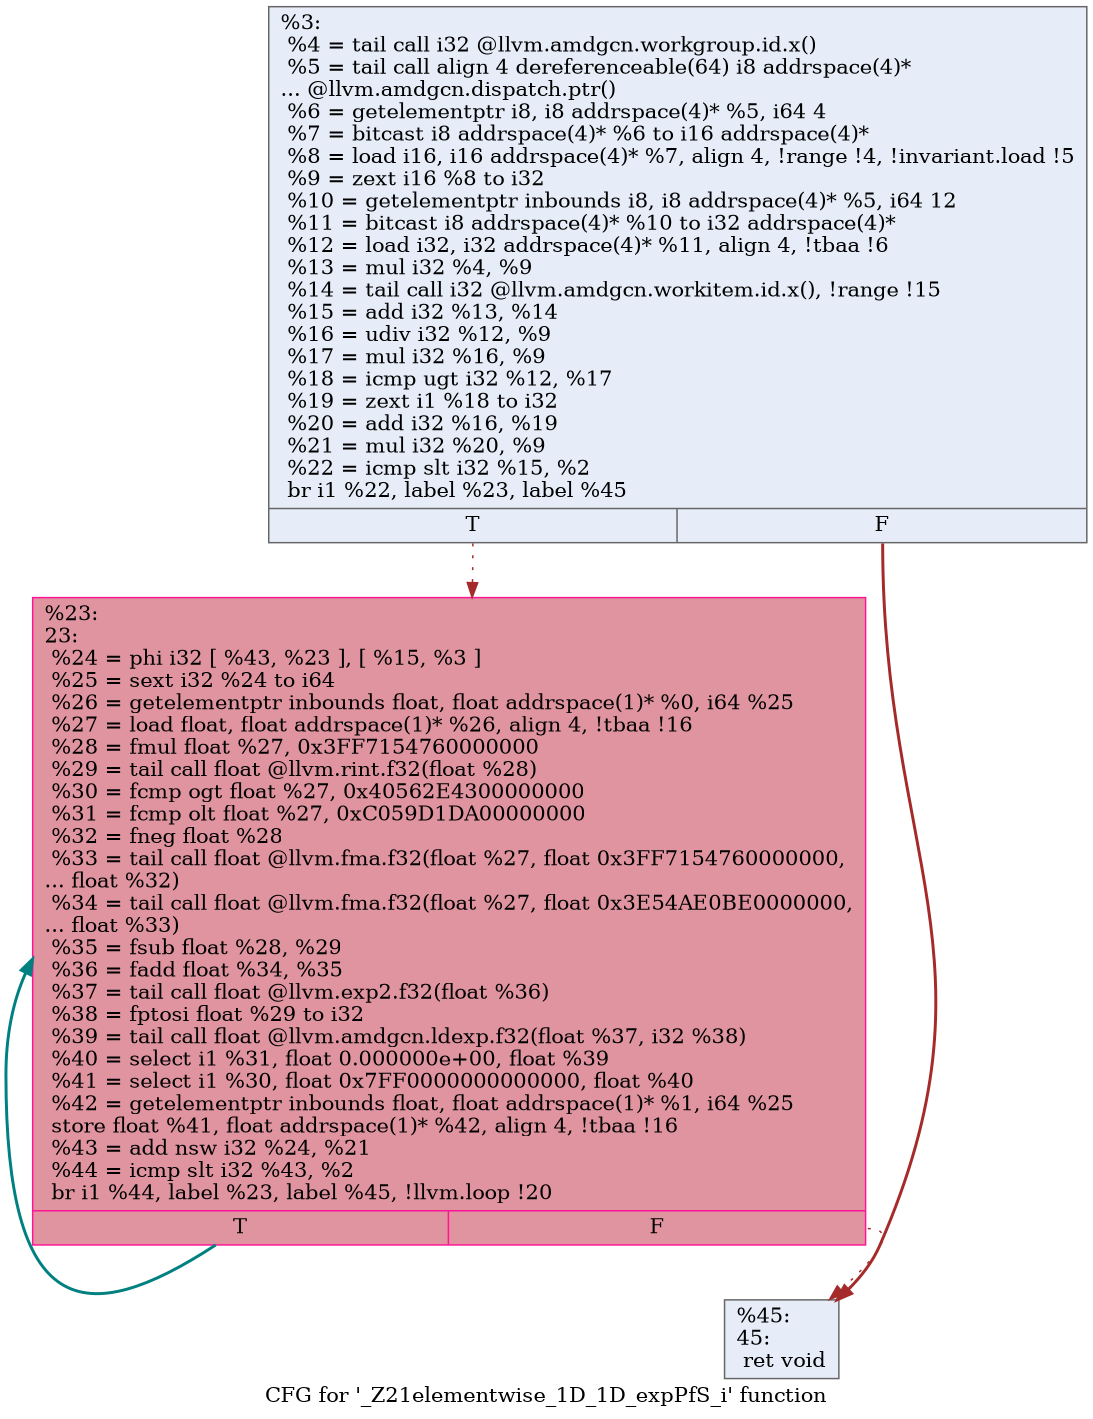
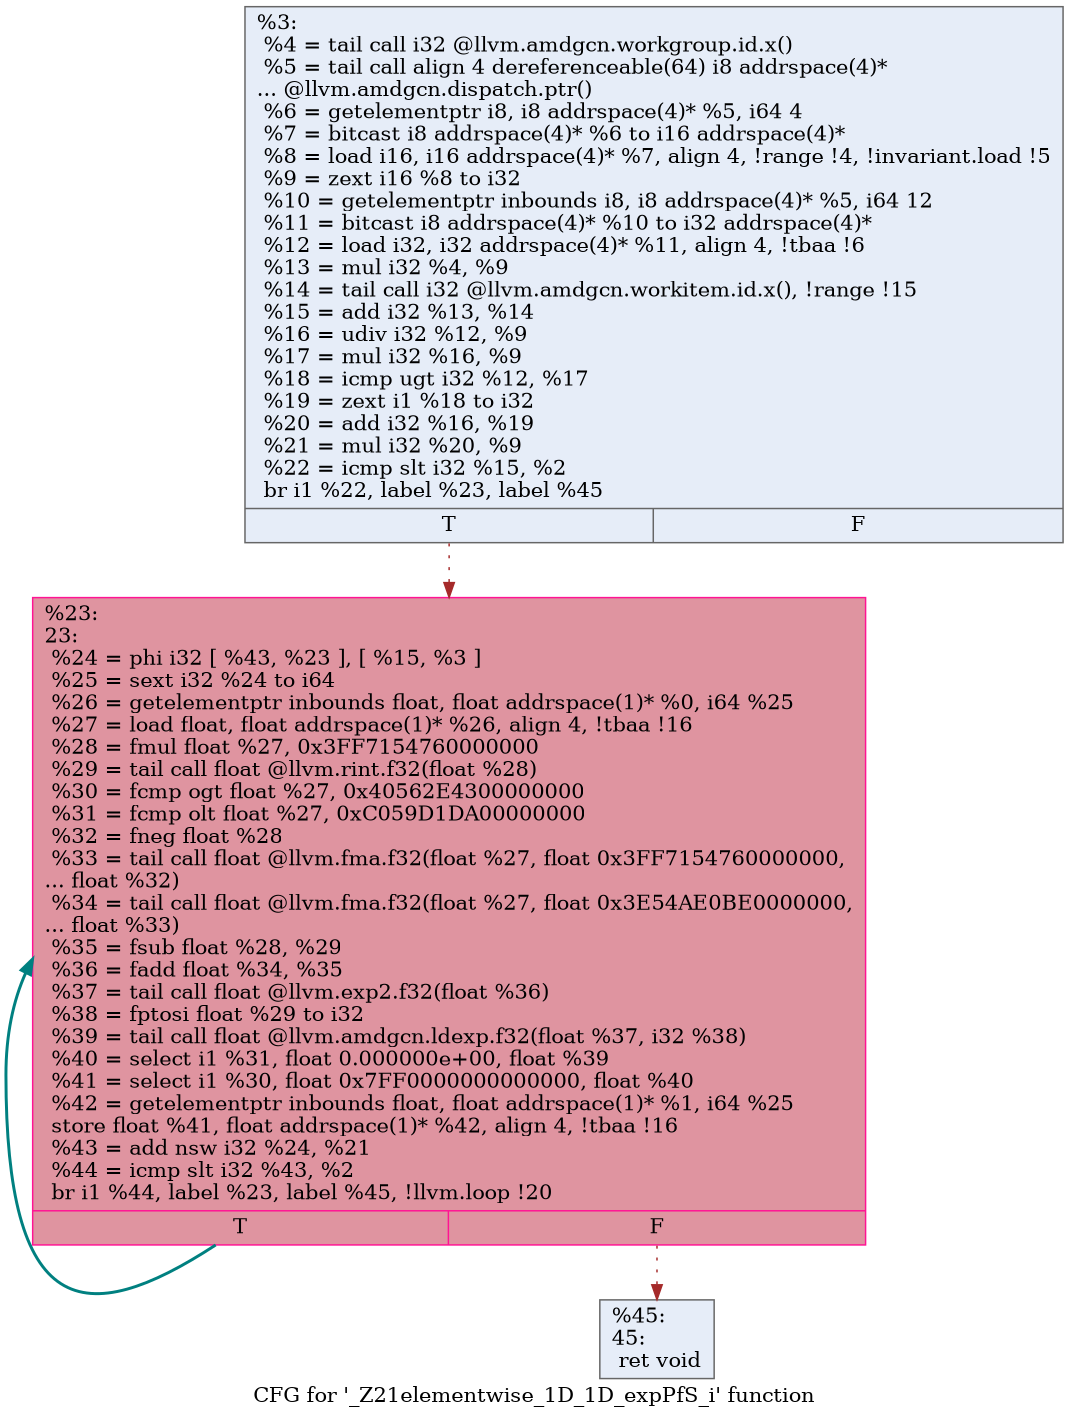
(930, 924) -> none
